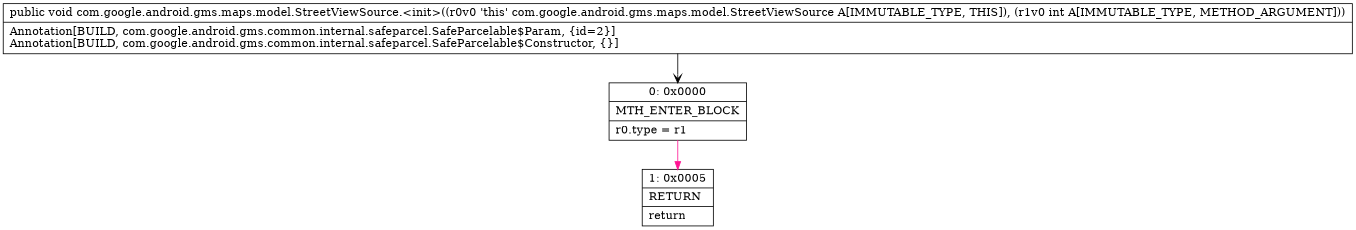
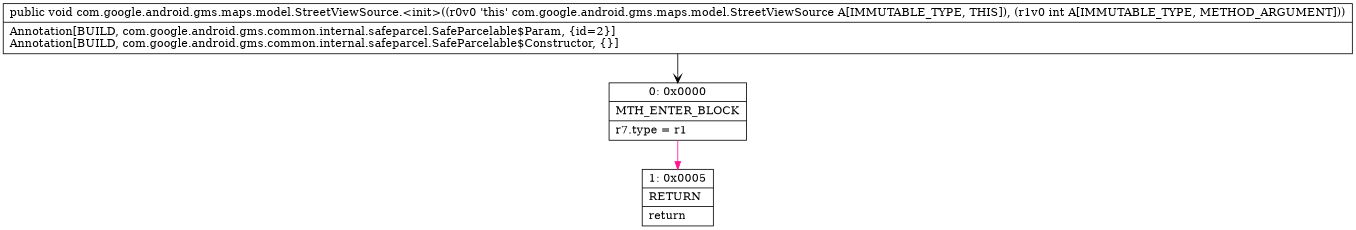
(652, 130) -> (652, 130)
